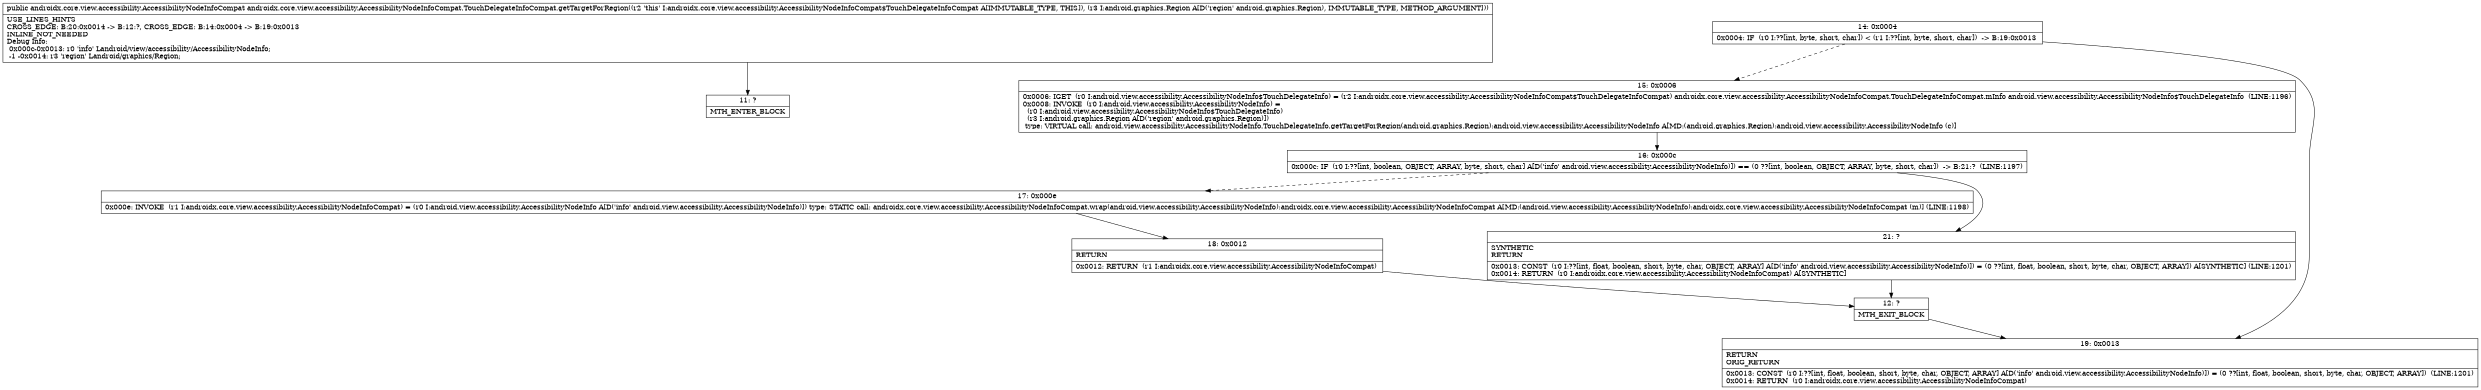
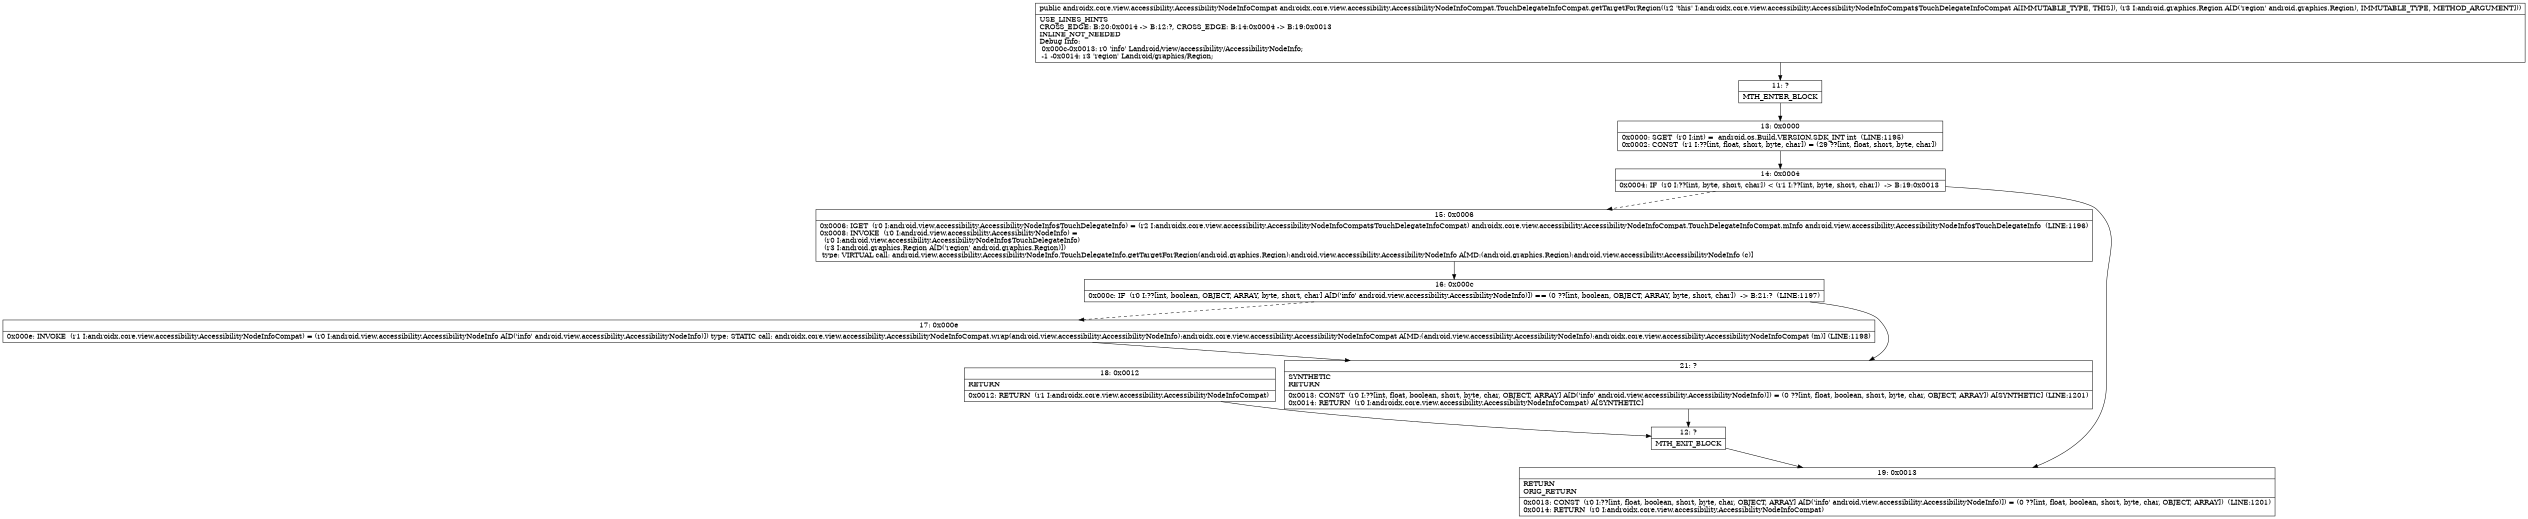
none -> (1780, 136)
(1120, 225) -> (1219, 351)
